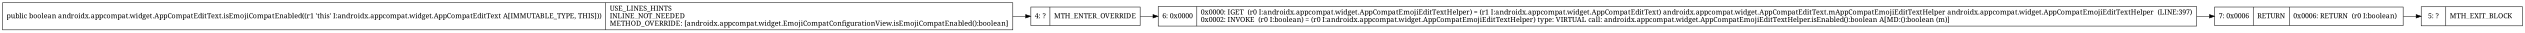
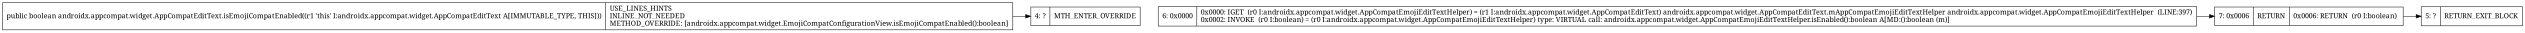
(1147, 16) -> none
(2481, 16) -> (2481, 16)
